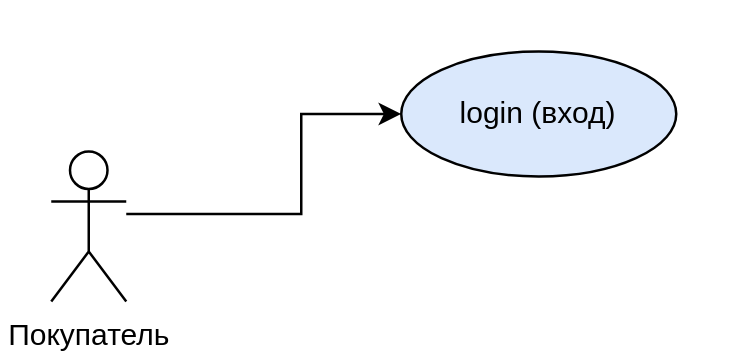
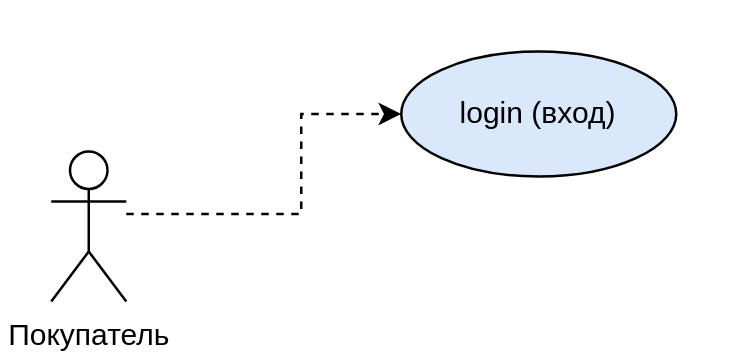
(301, 207) -> (301, 207)
